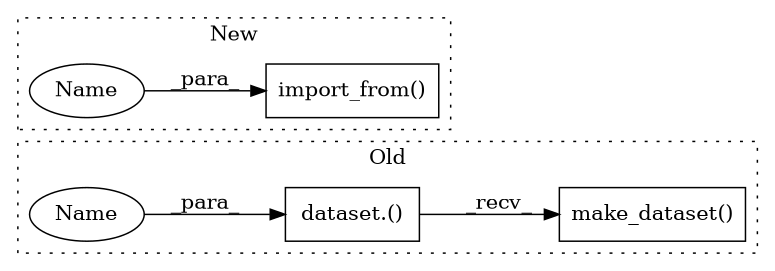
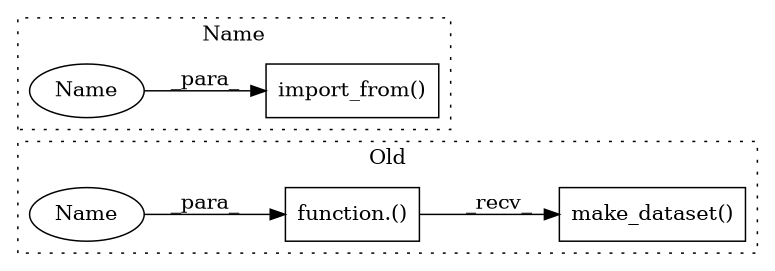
(234, 35) -> (234, 35)
(352, 214) -> (352, 214)
